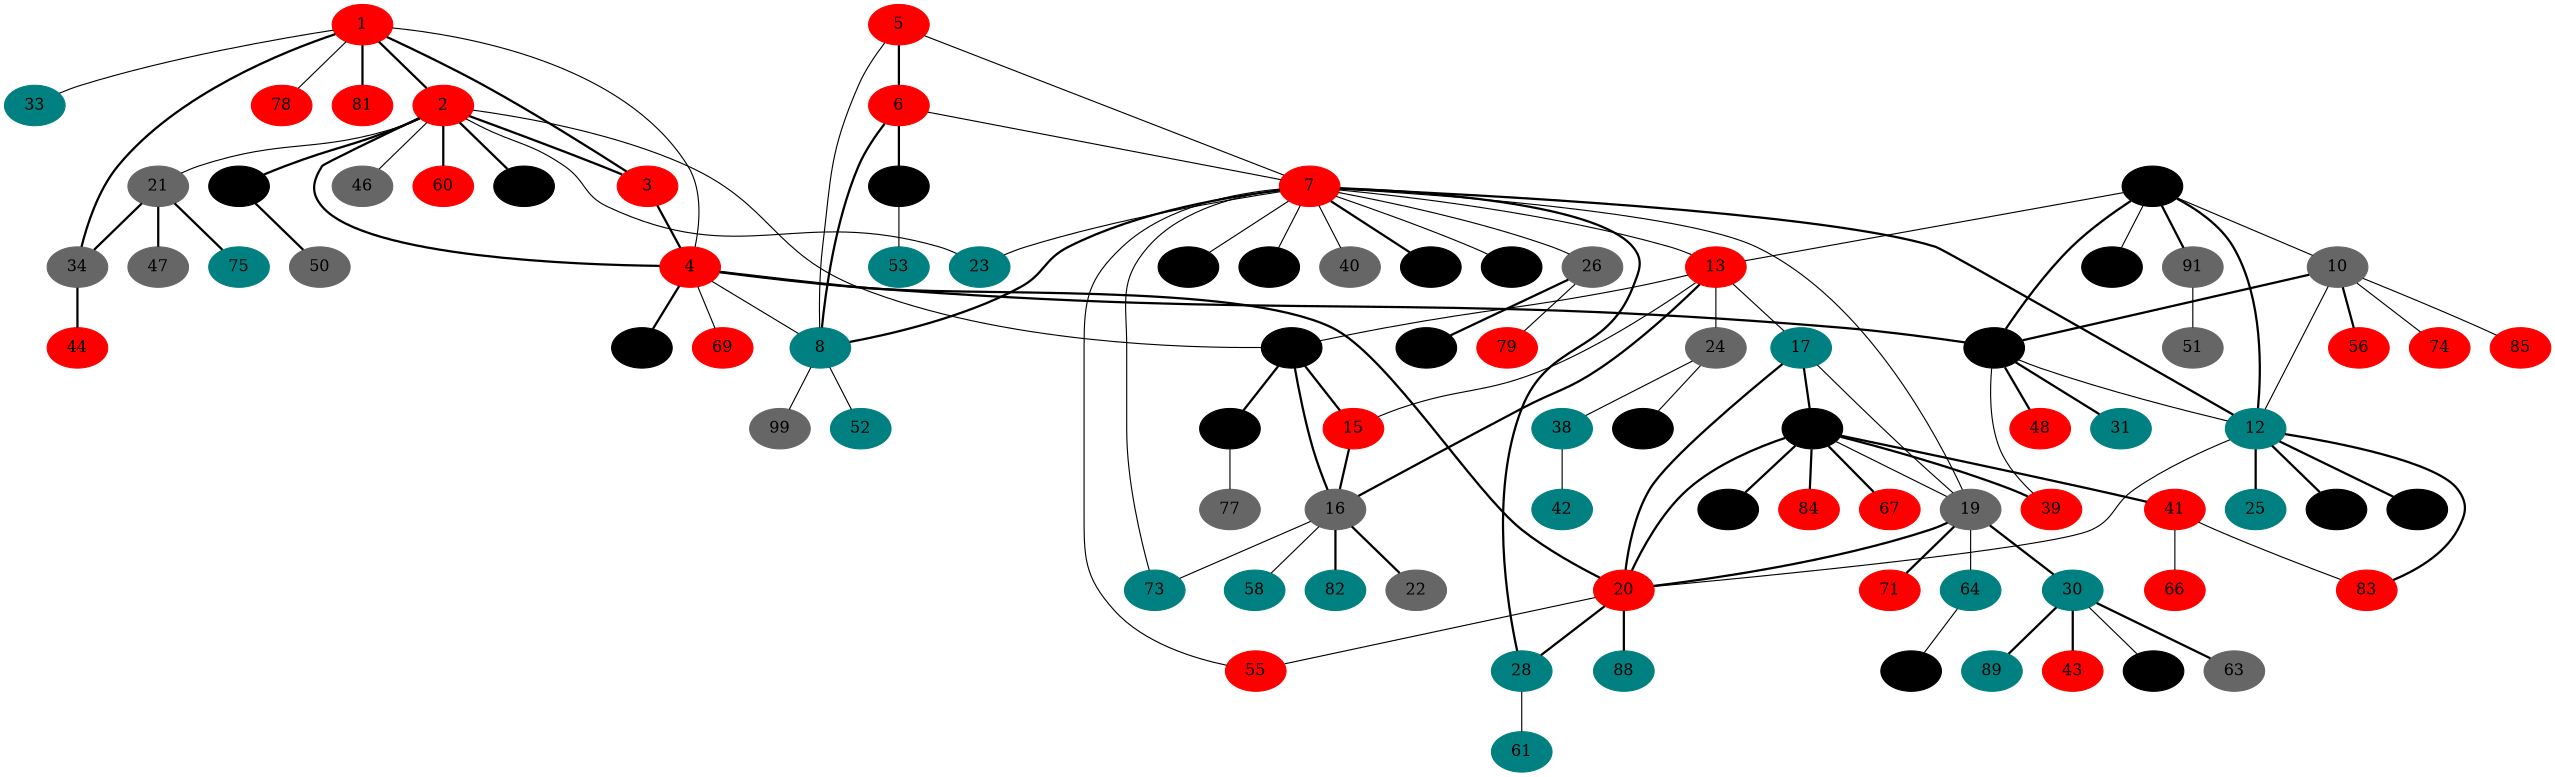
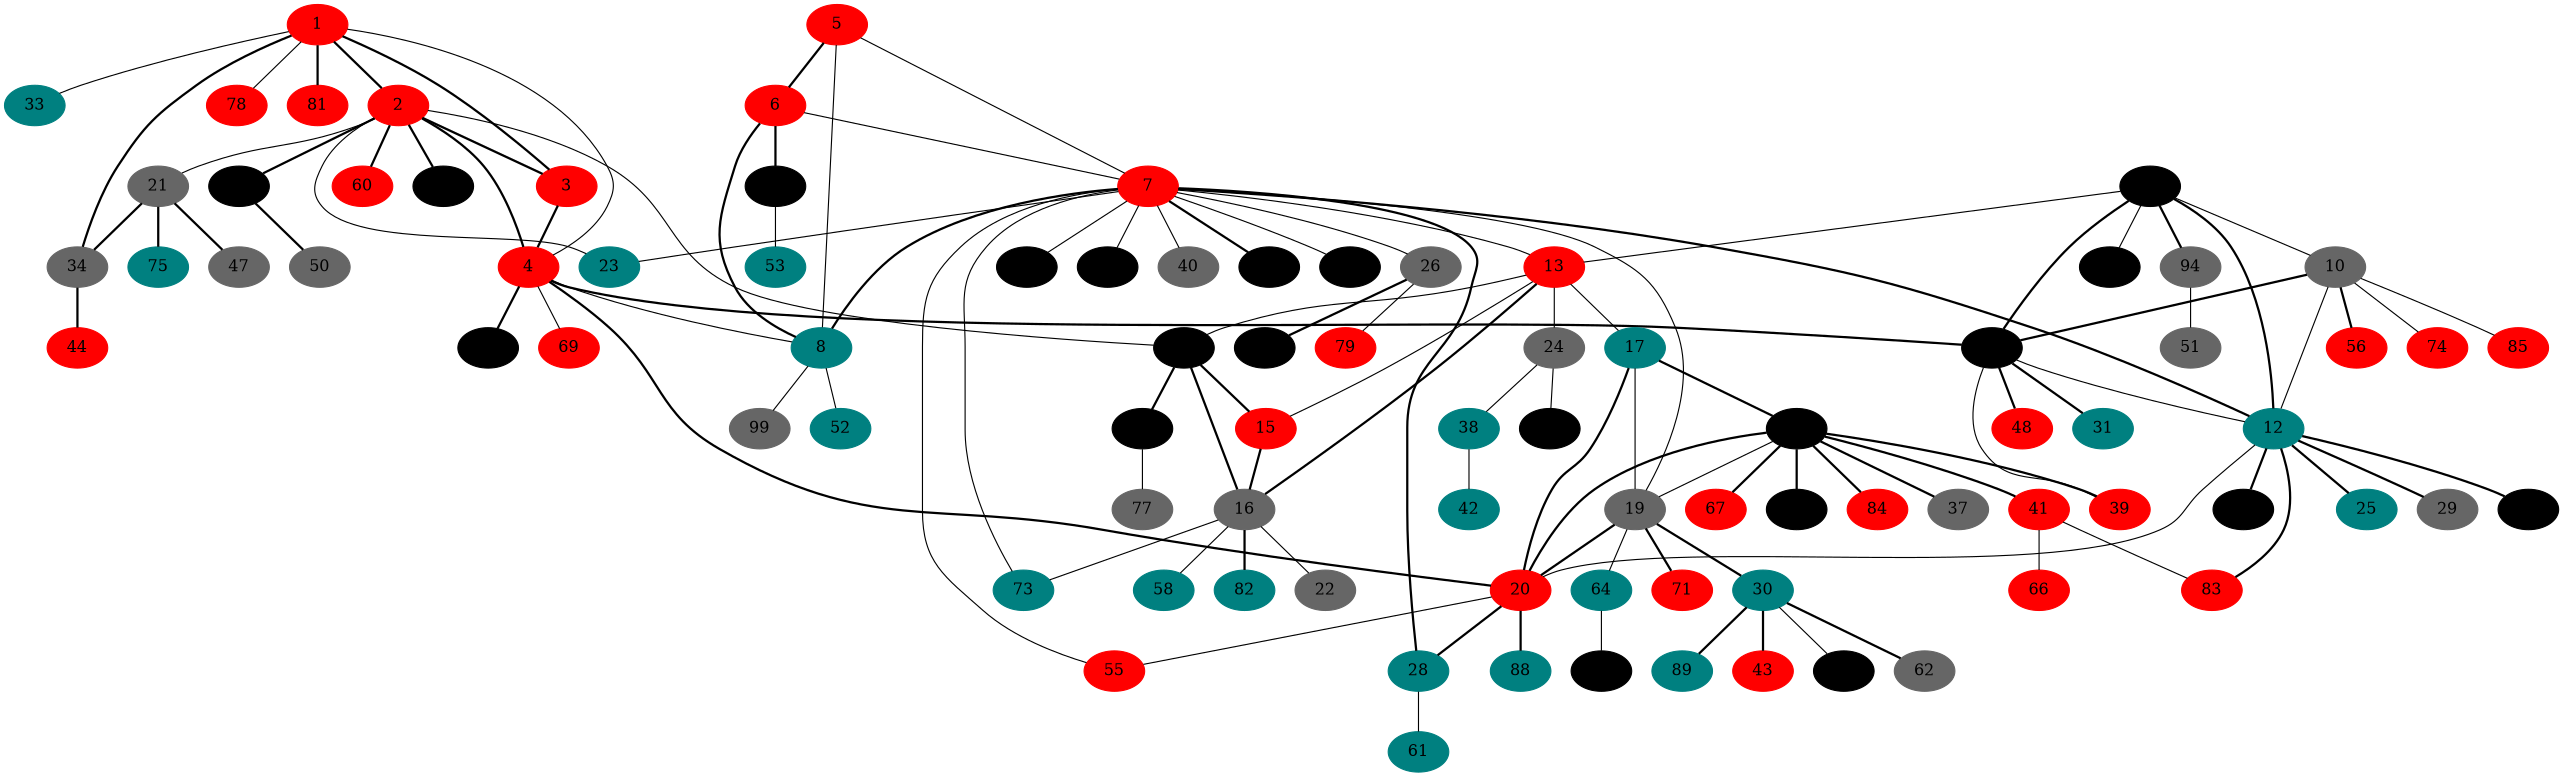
(362, 186) -> none
(2193, 267) -> (2191, 267)
none -> (1958, 509)
none -> (2448, 509)
(1376, 550) -> (1285, 550)
(2234, 671) -> (1925, 671)
